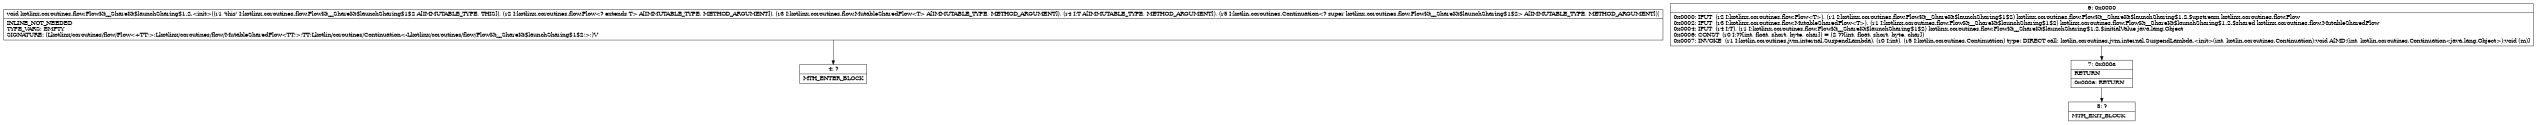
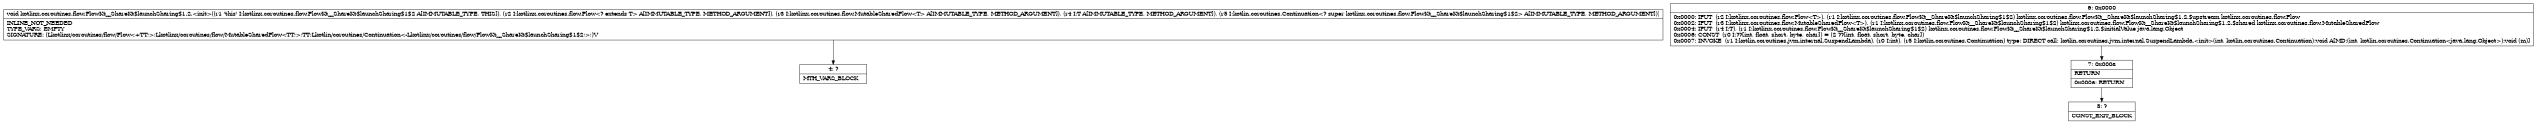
(833, 78) -> (831, 78)
(2098, 116) -> (2102, 116)
